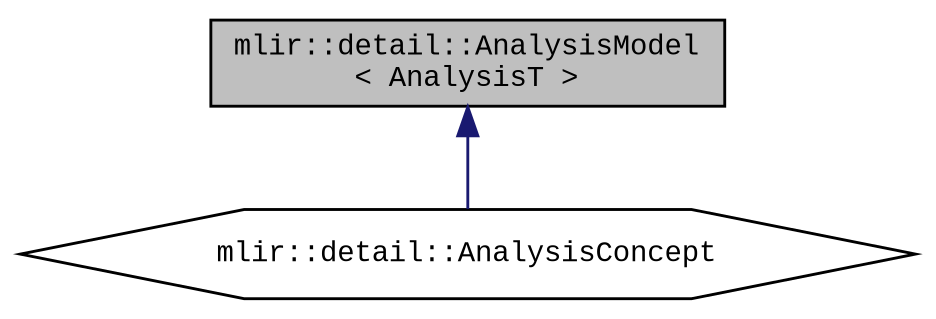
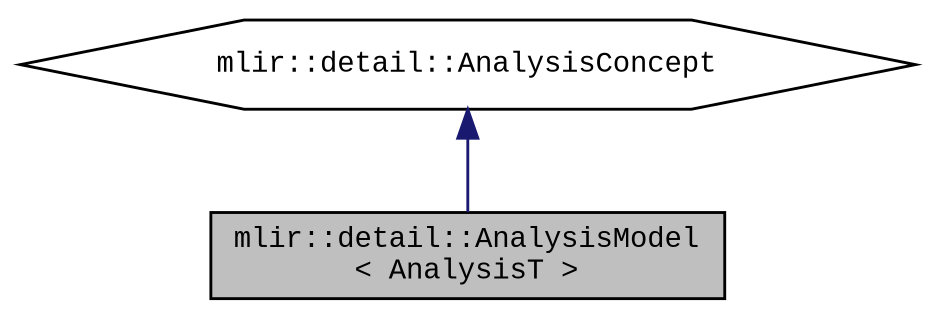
(468, 173) -> (468, 175)
